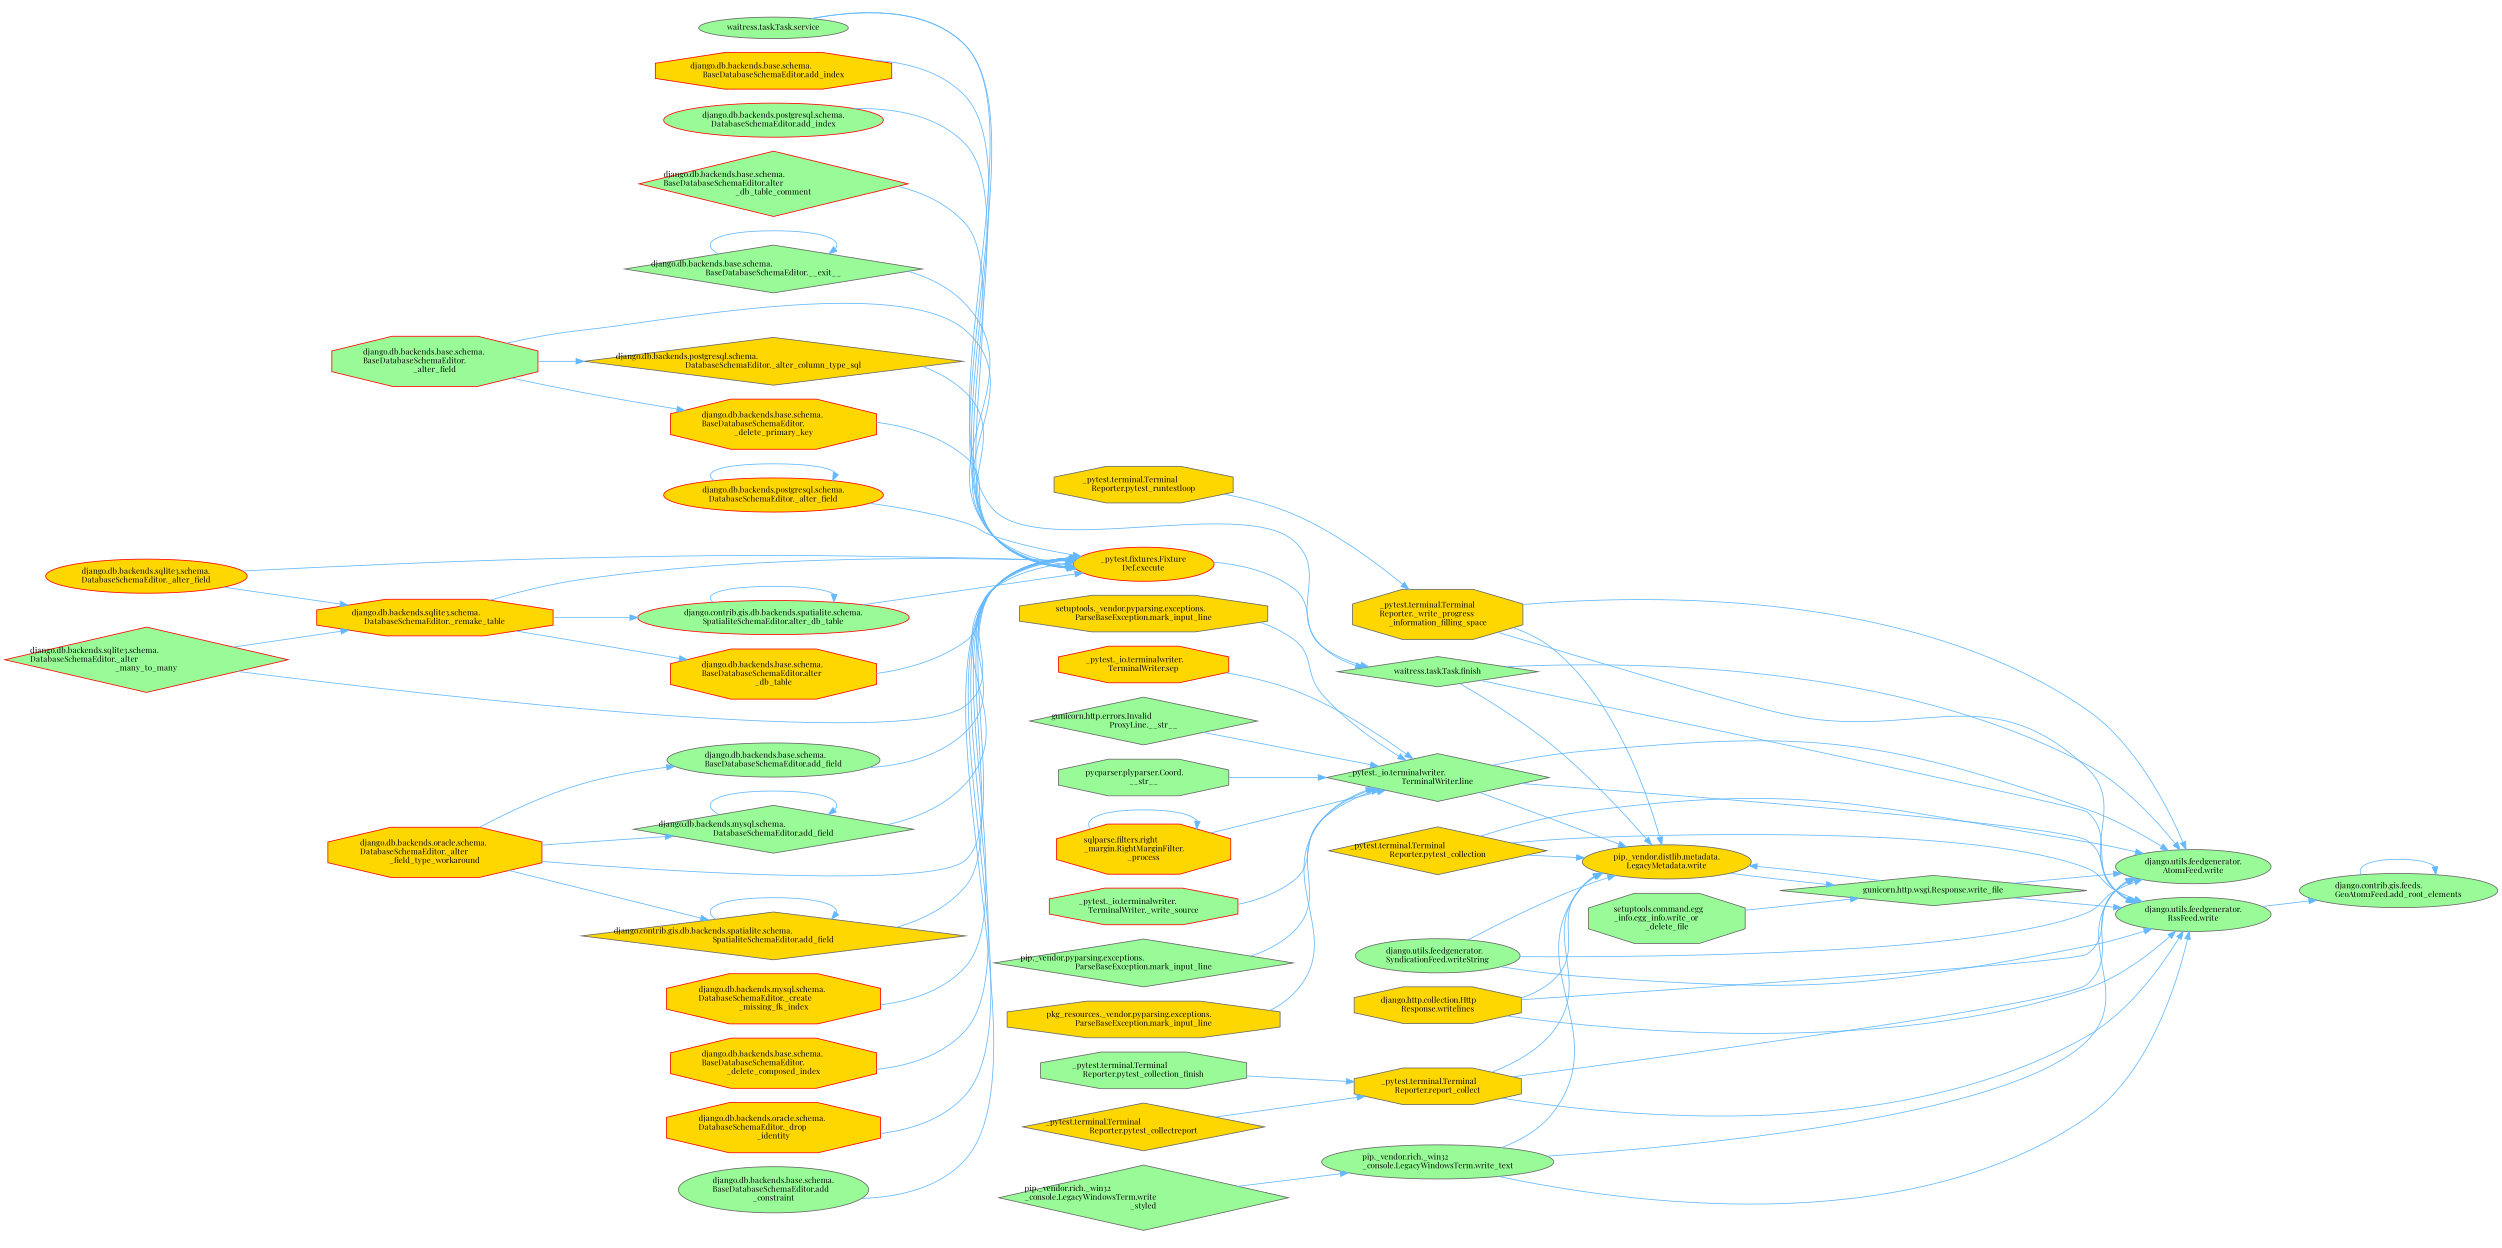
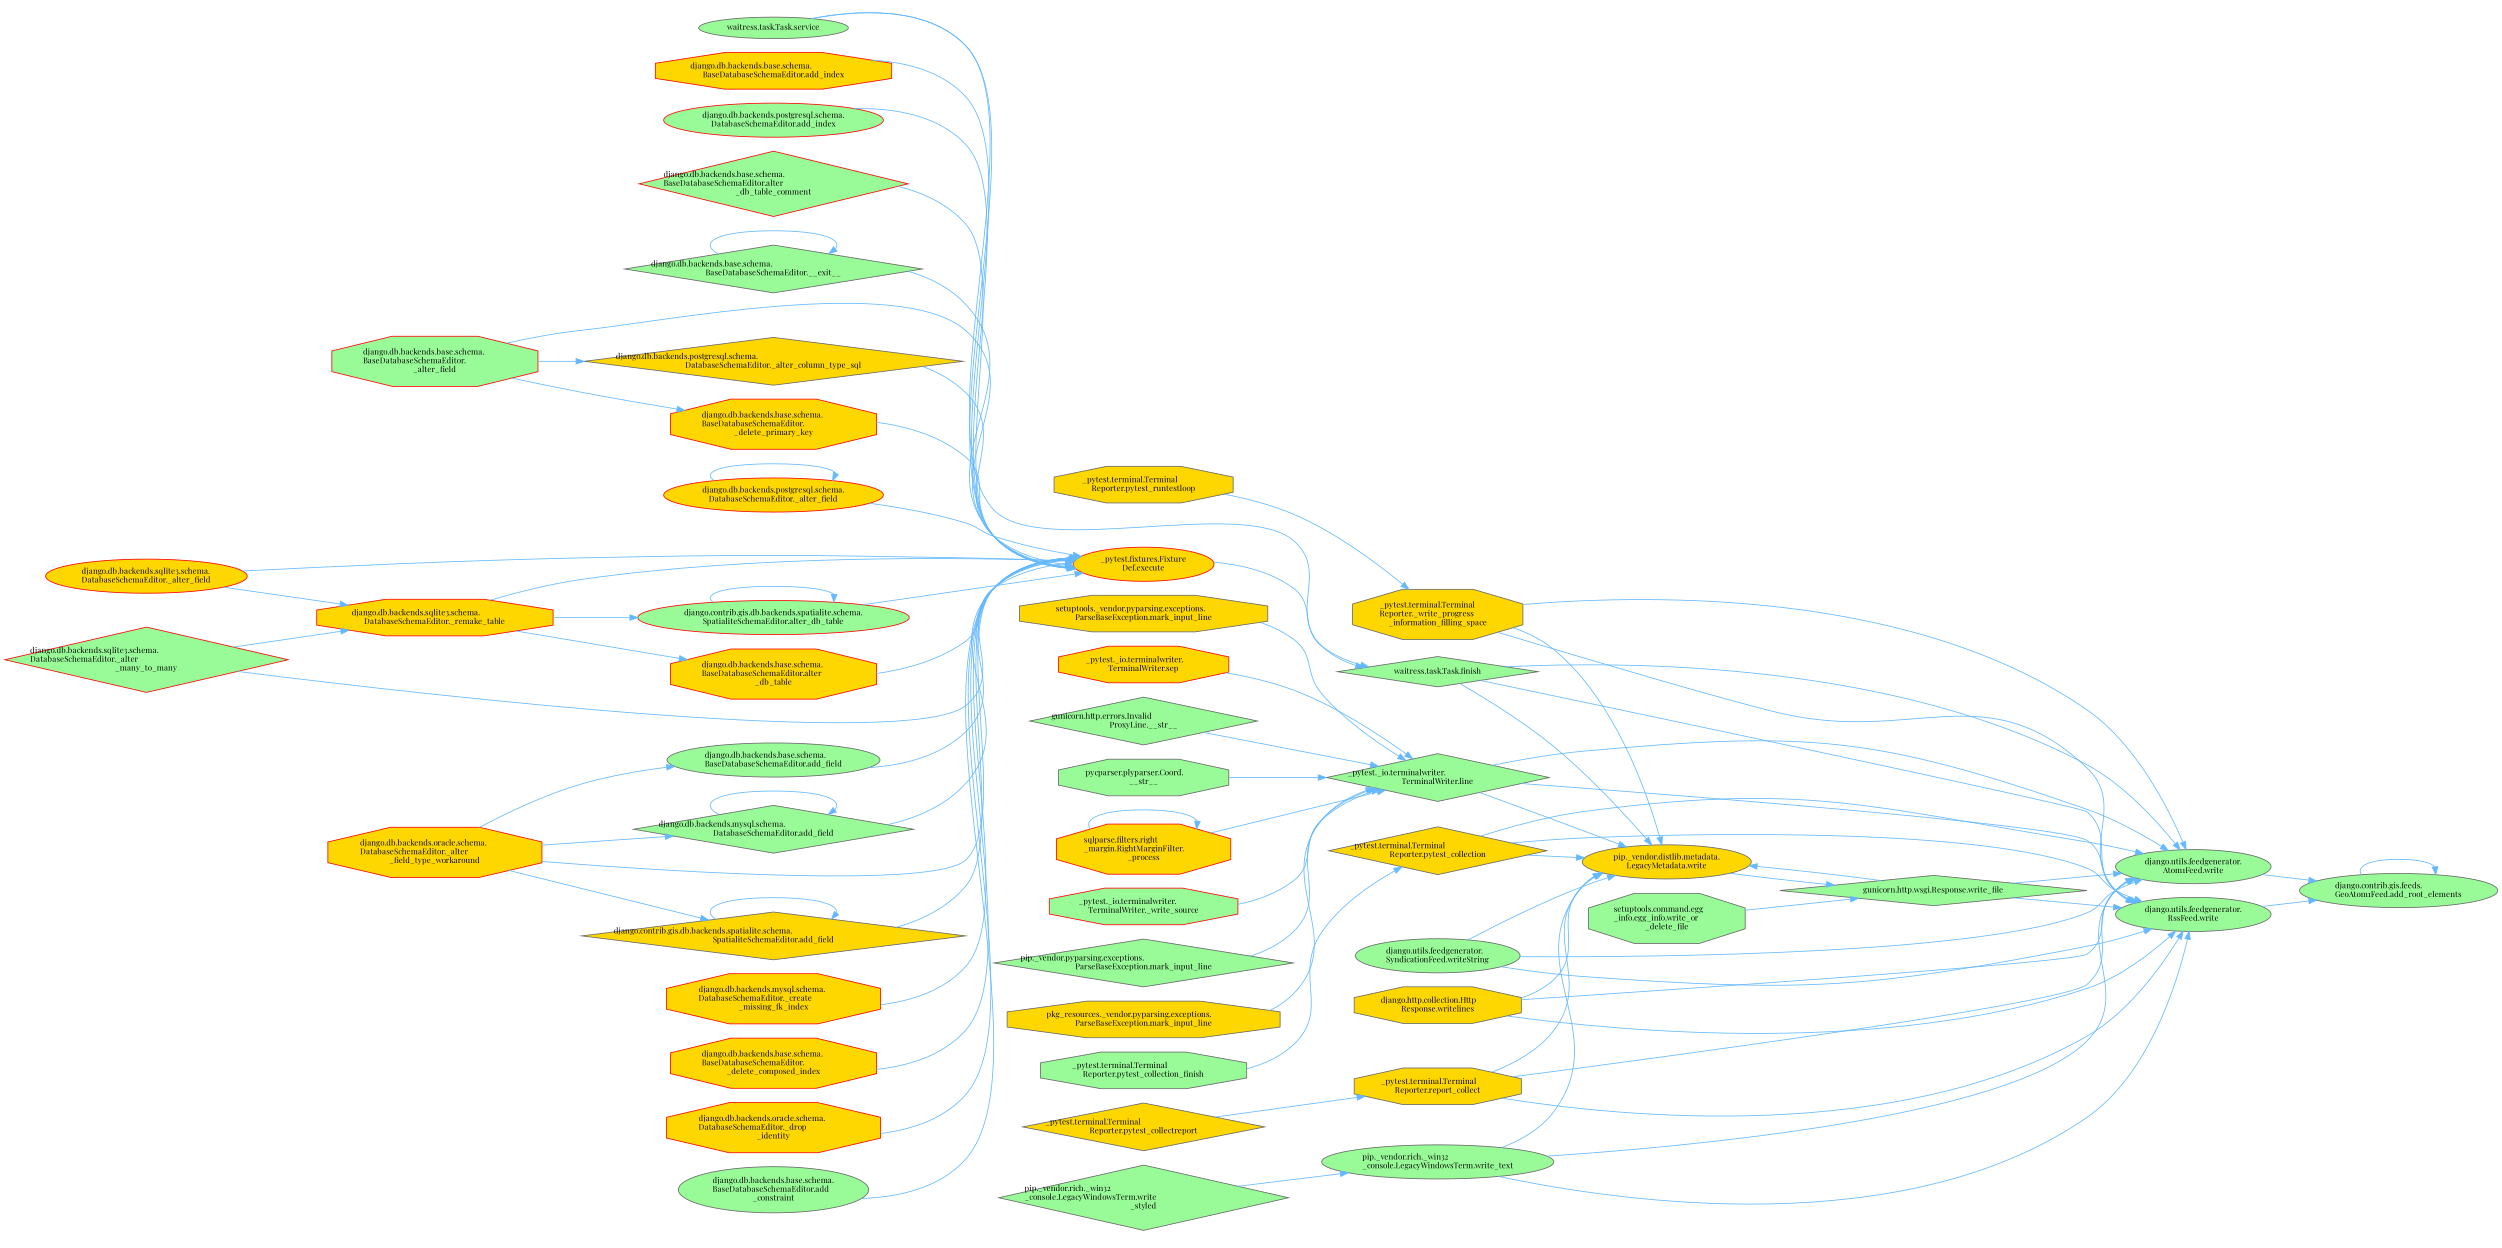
none -> (2285, 877)
(1296, 1079) -> (1310, 982)
